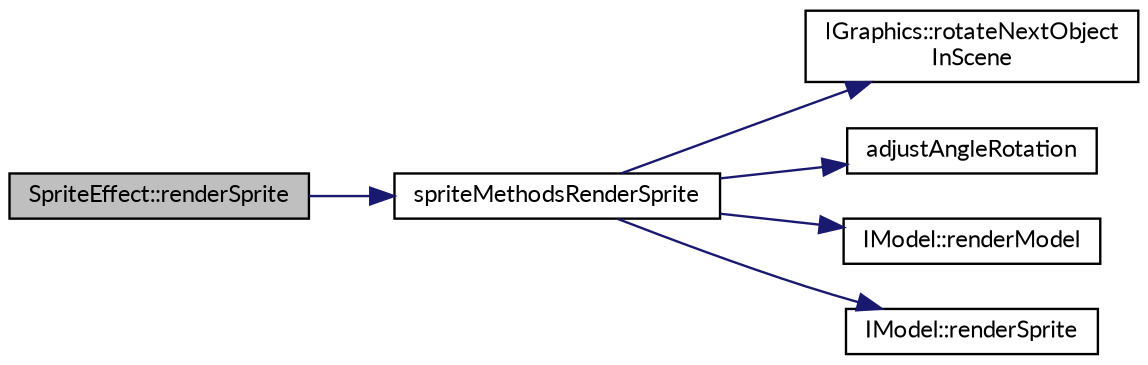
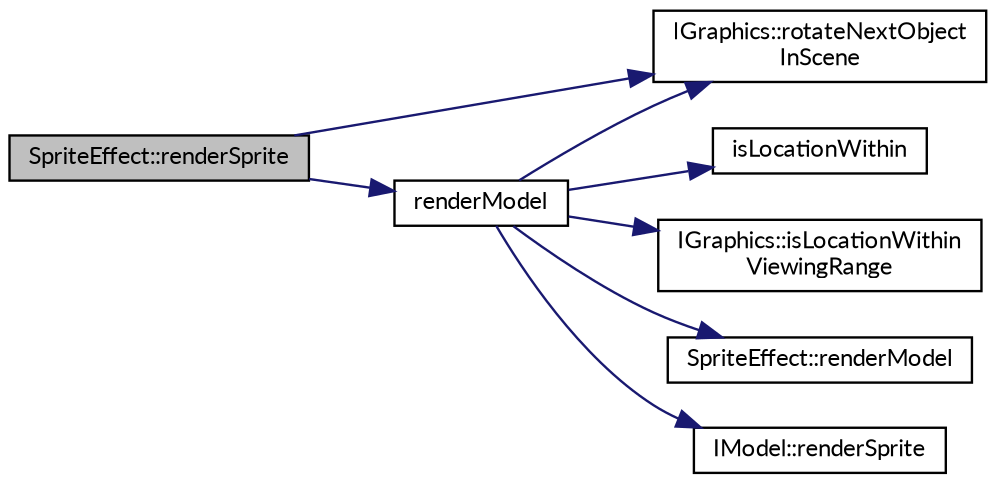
none -> (462, 107)
(972, 151) -> (820, 151)
(557, 196) -> (481, 203)
(972, 241) -> (820, 360)
none -> (820, 255)
